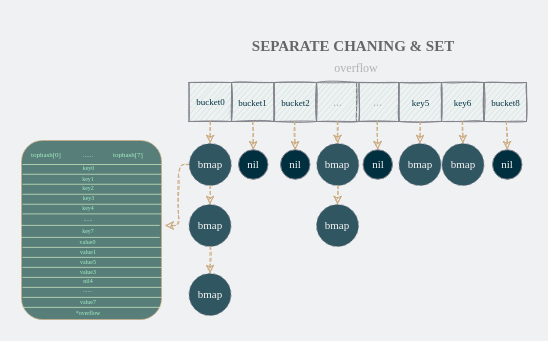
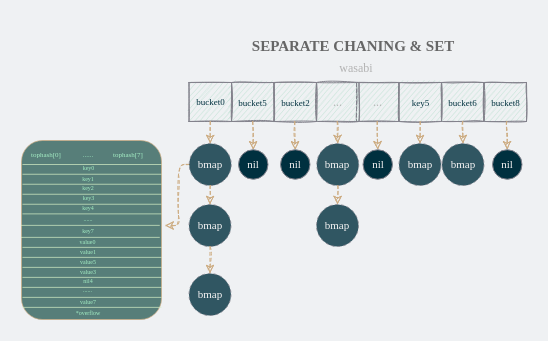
(357, 69) -> (357, 69)
(253, 103) -> (253, 103)
(463, 103) -> (463, 103)
